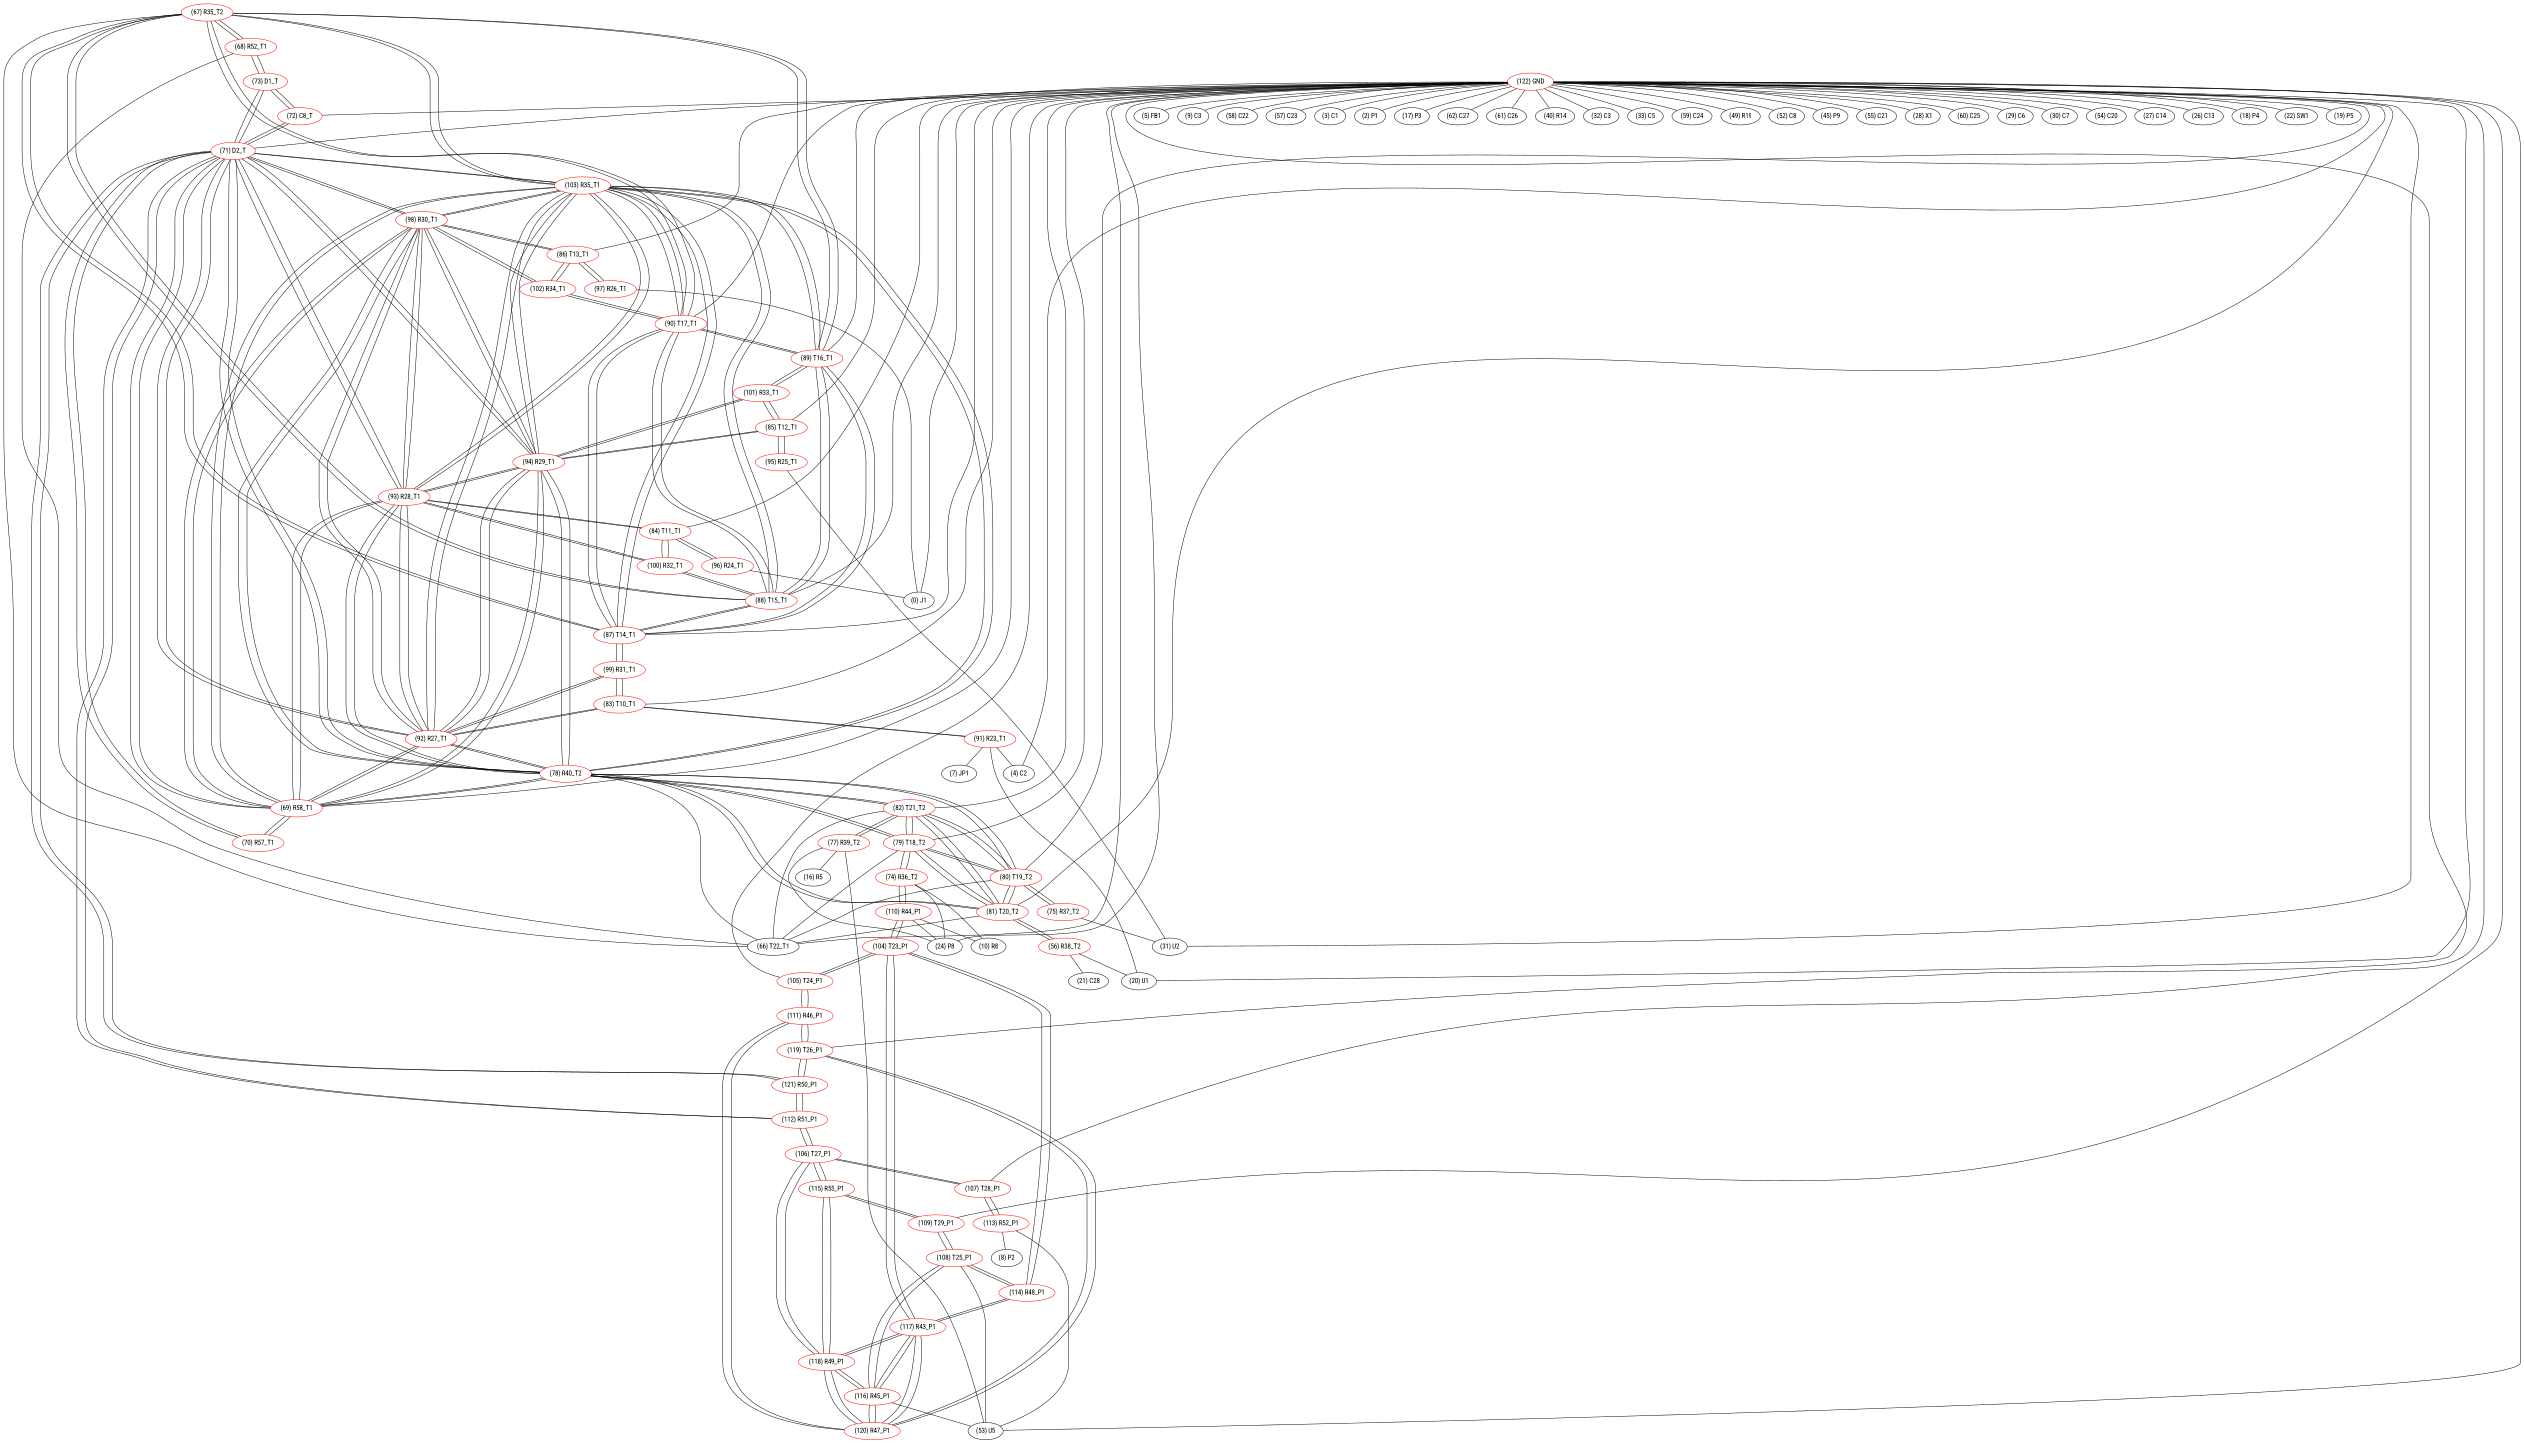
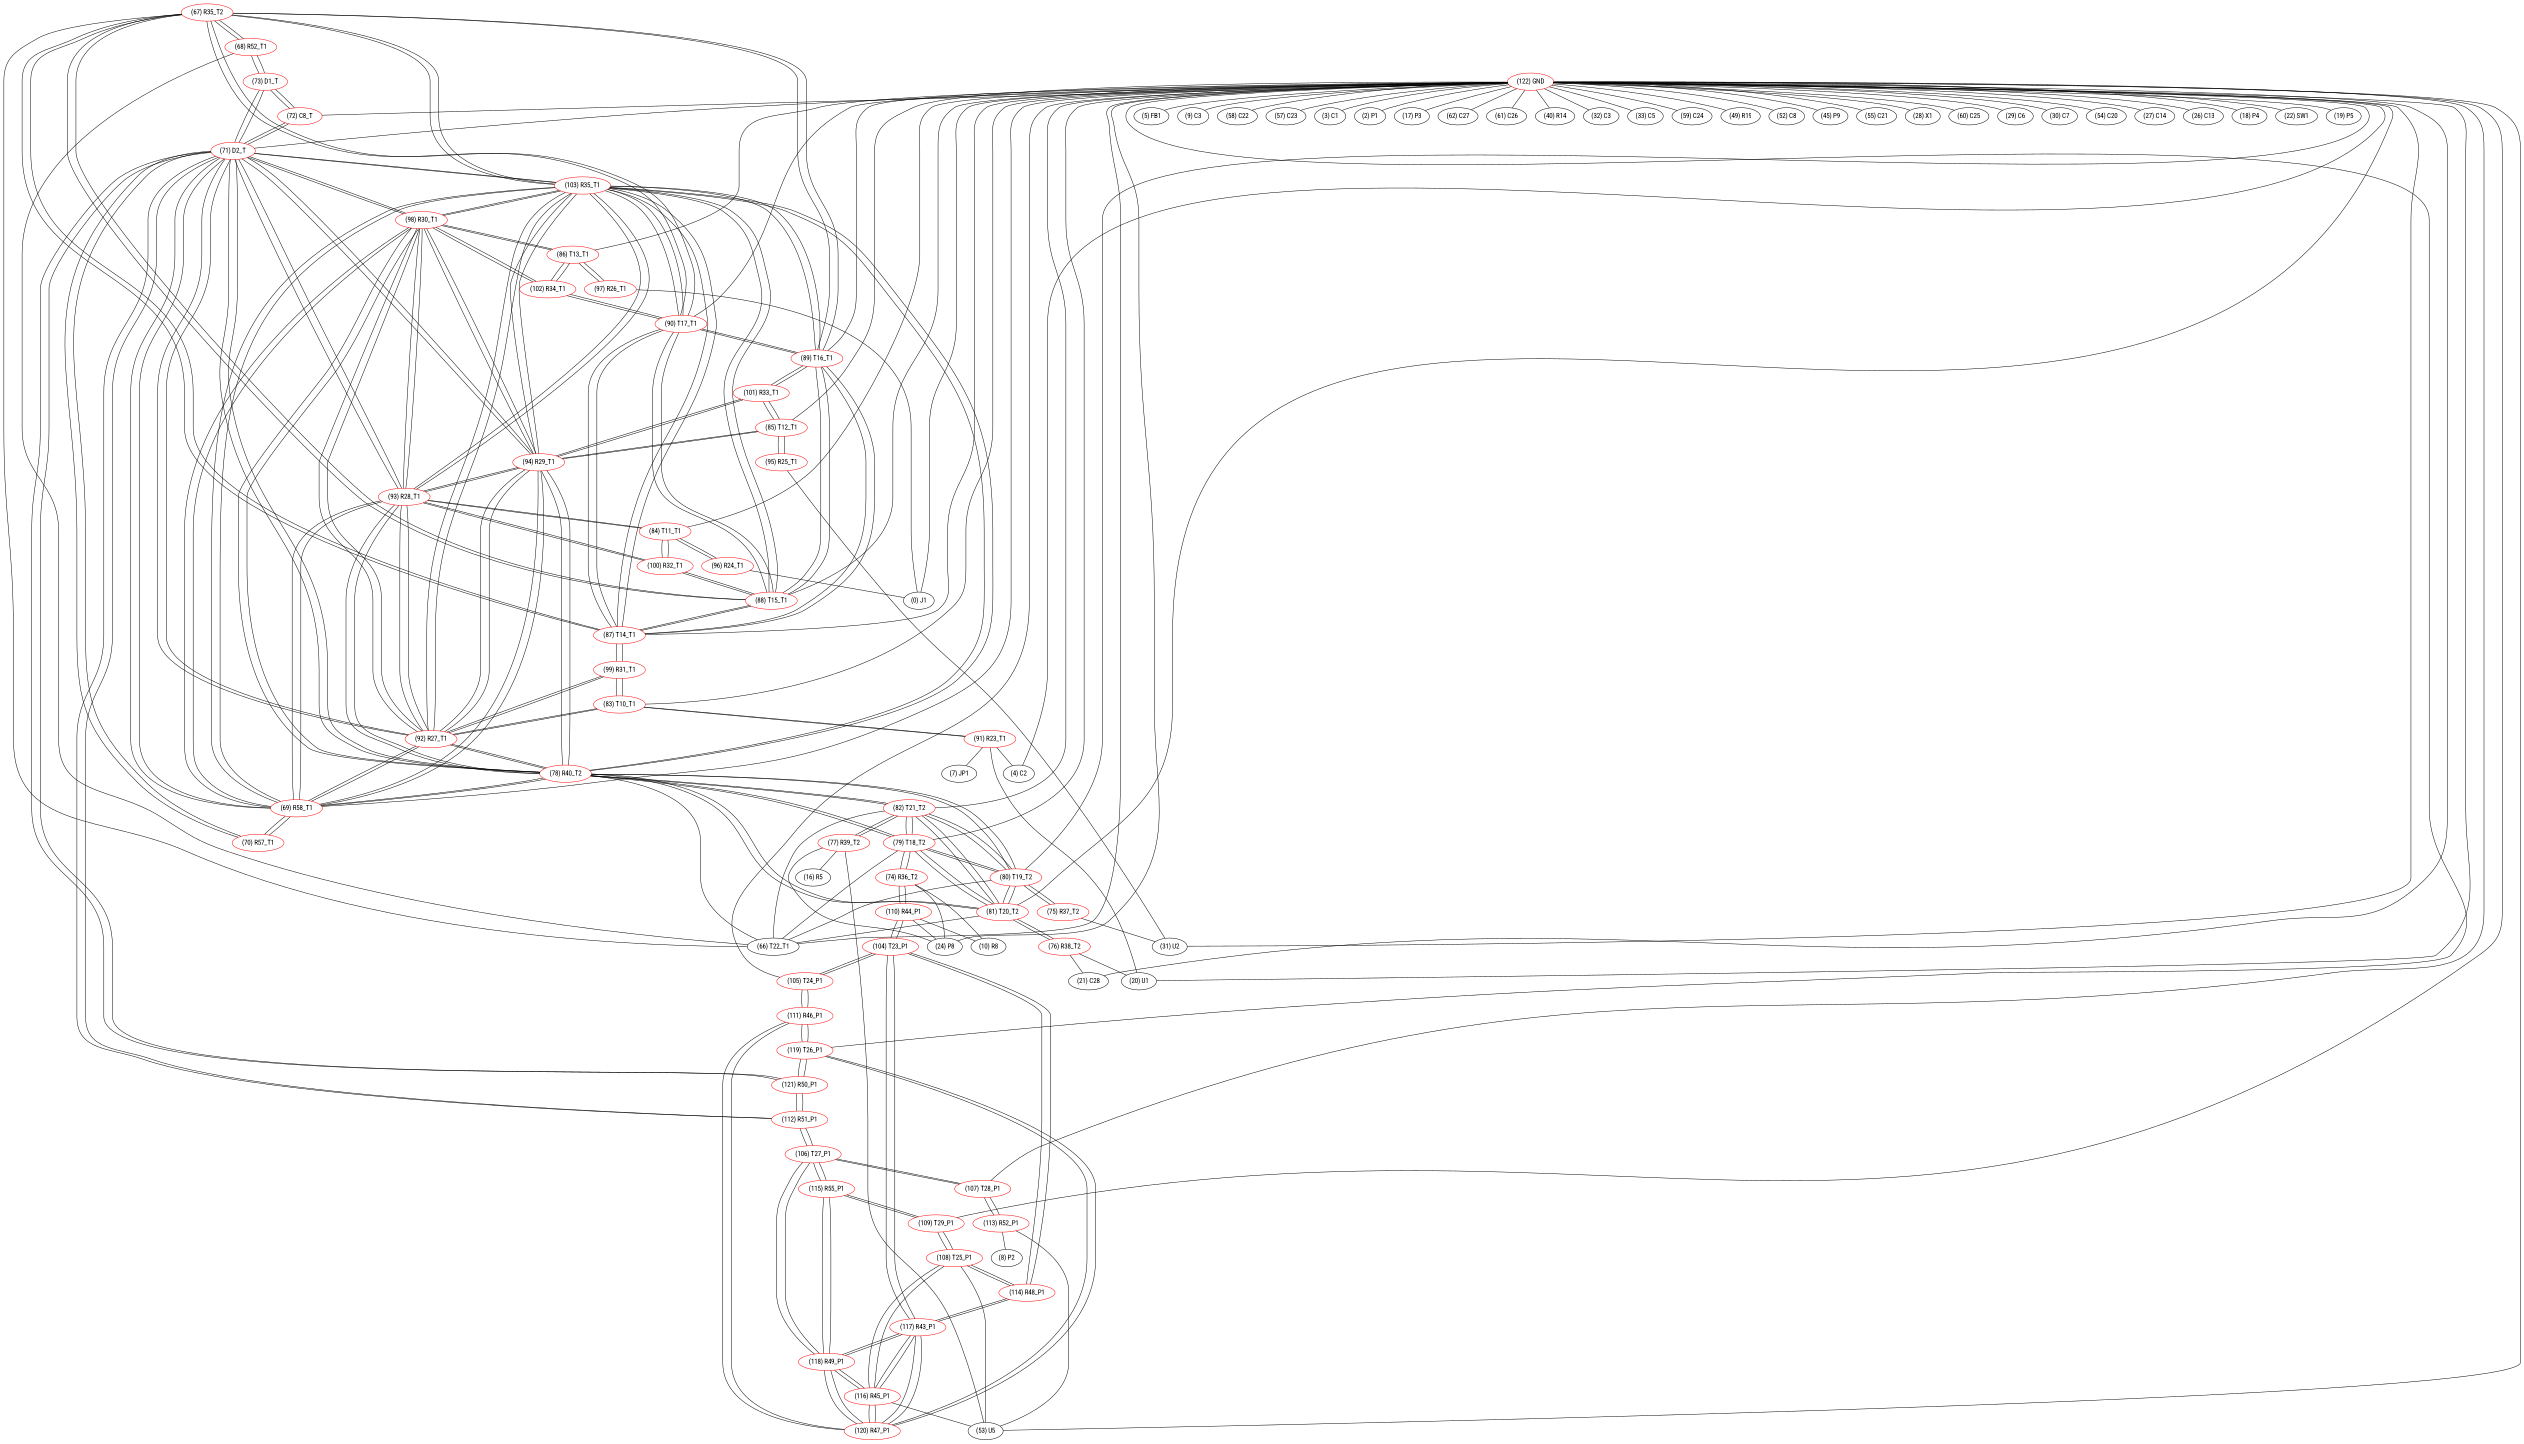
none -> (2447, 726)
(1064, 947) -> (1064, 947)
